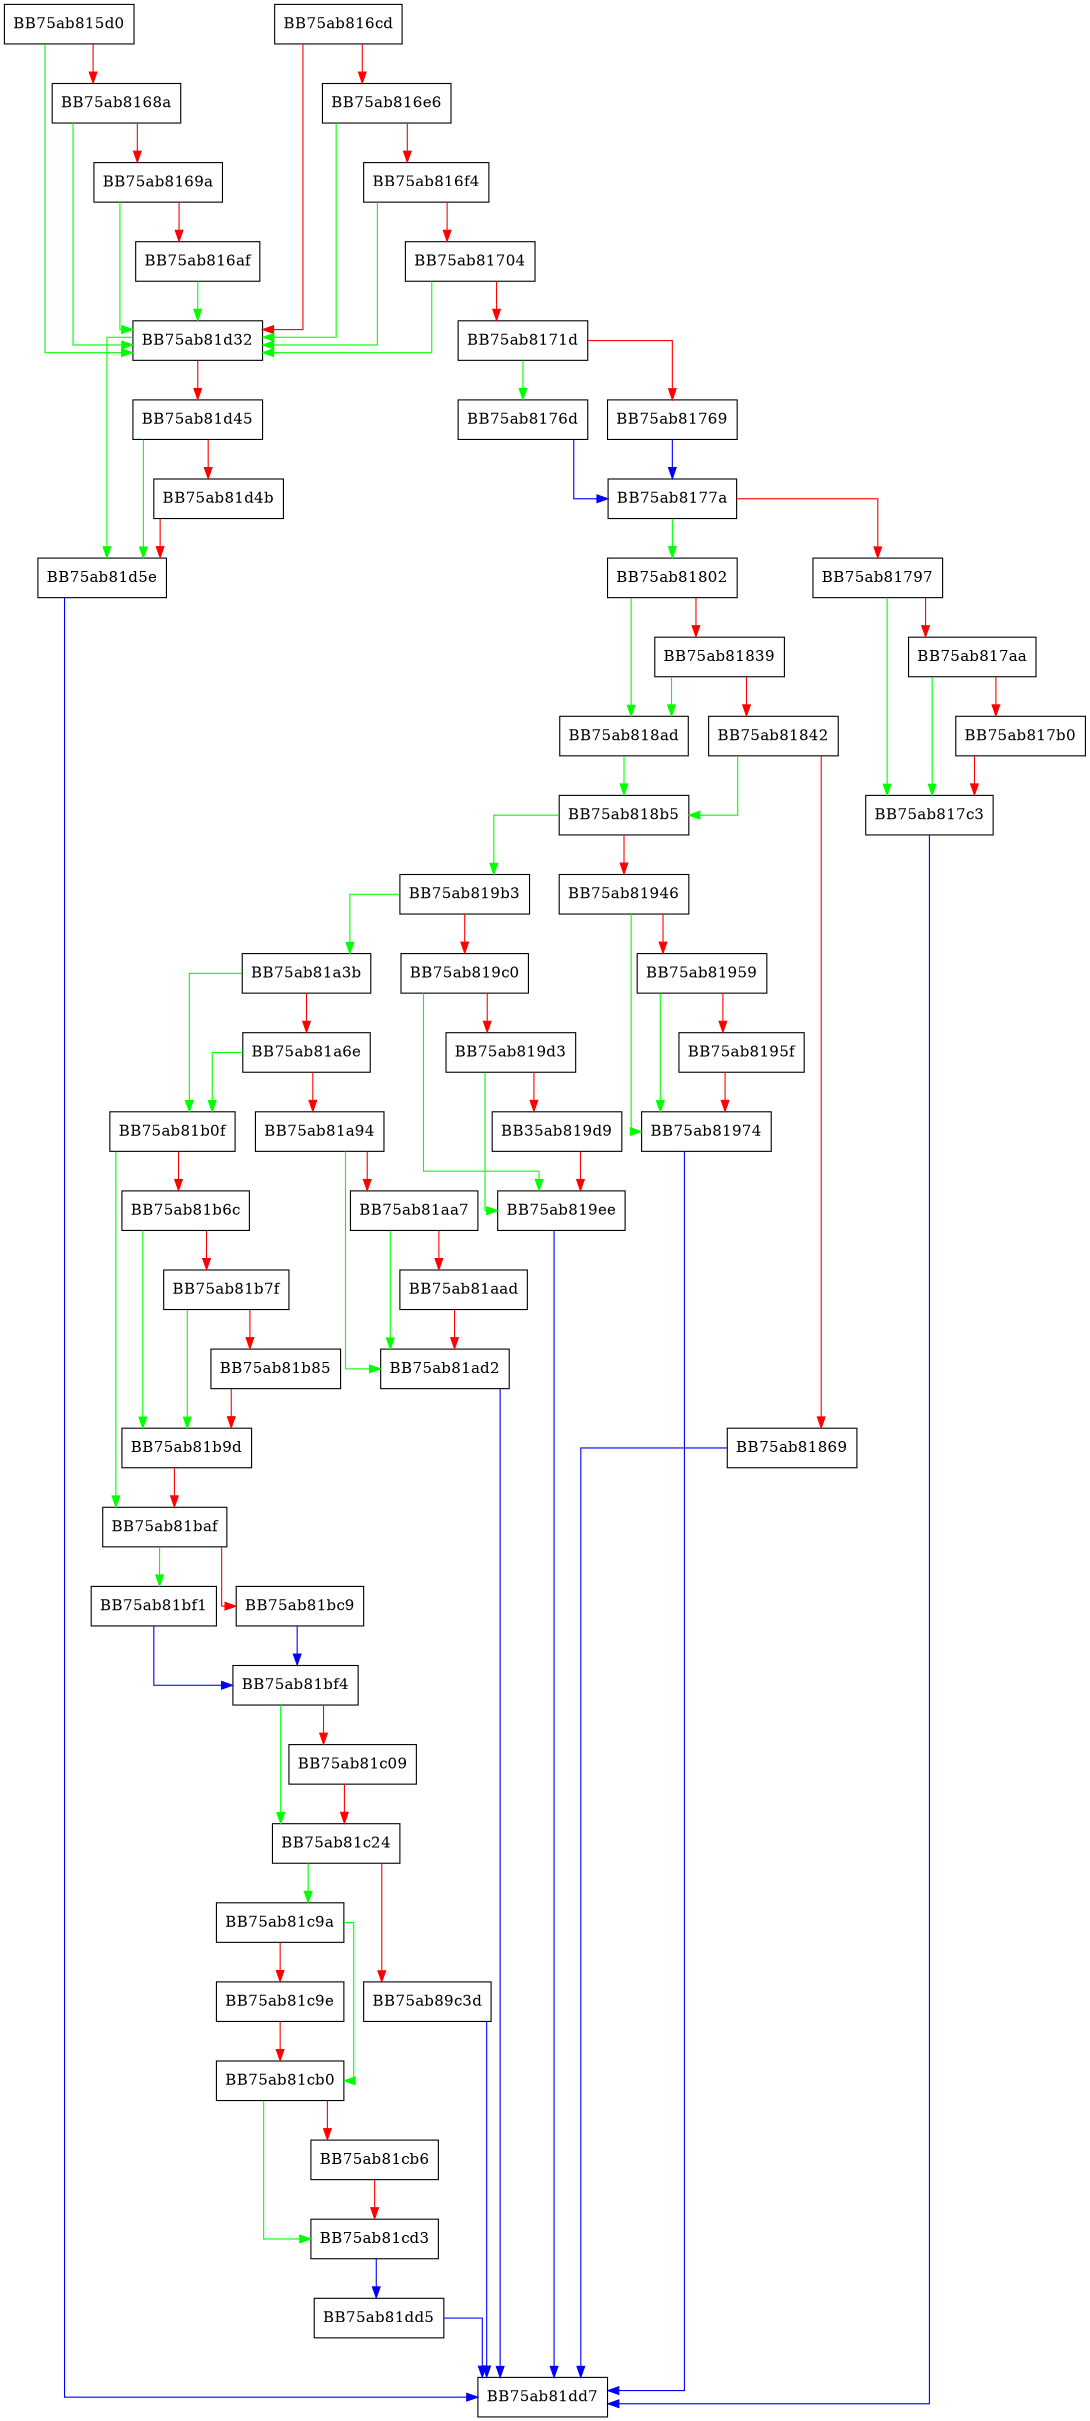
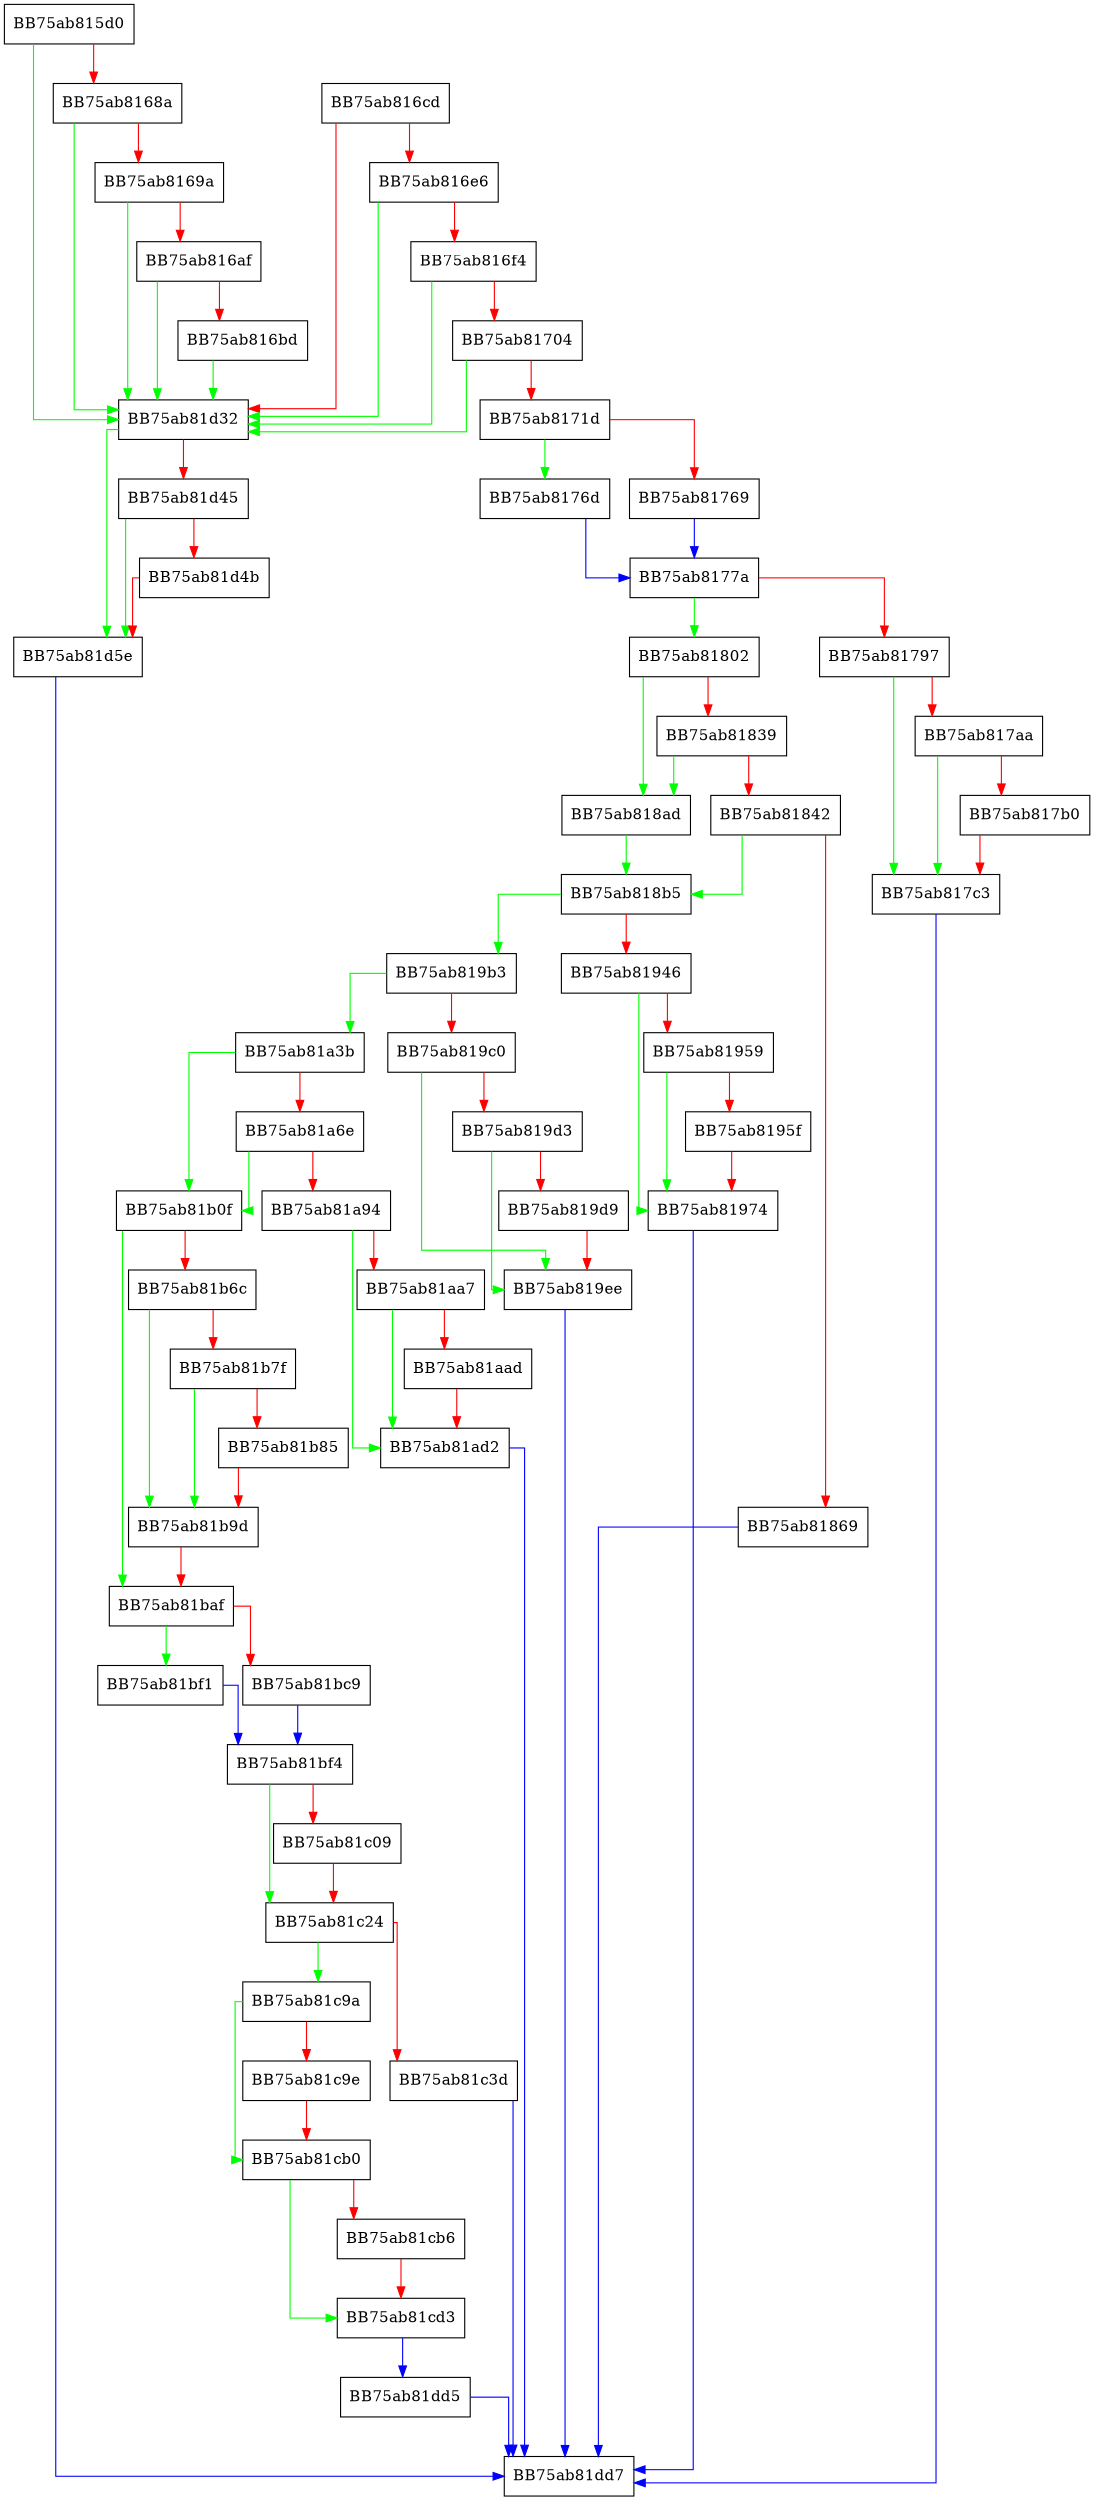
none -> (243, 341)
(557, 1132) -> (564, 1211)
(427, 2002) -> (454, 2081)
